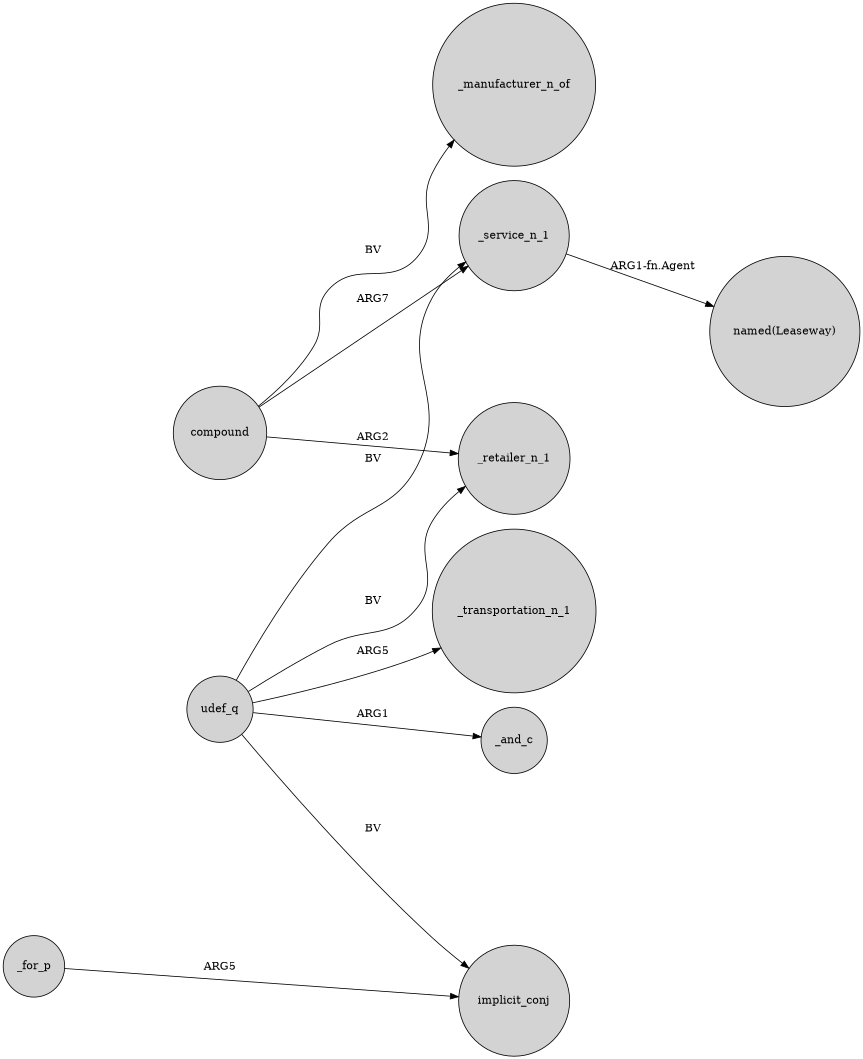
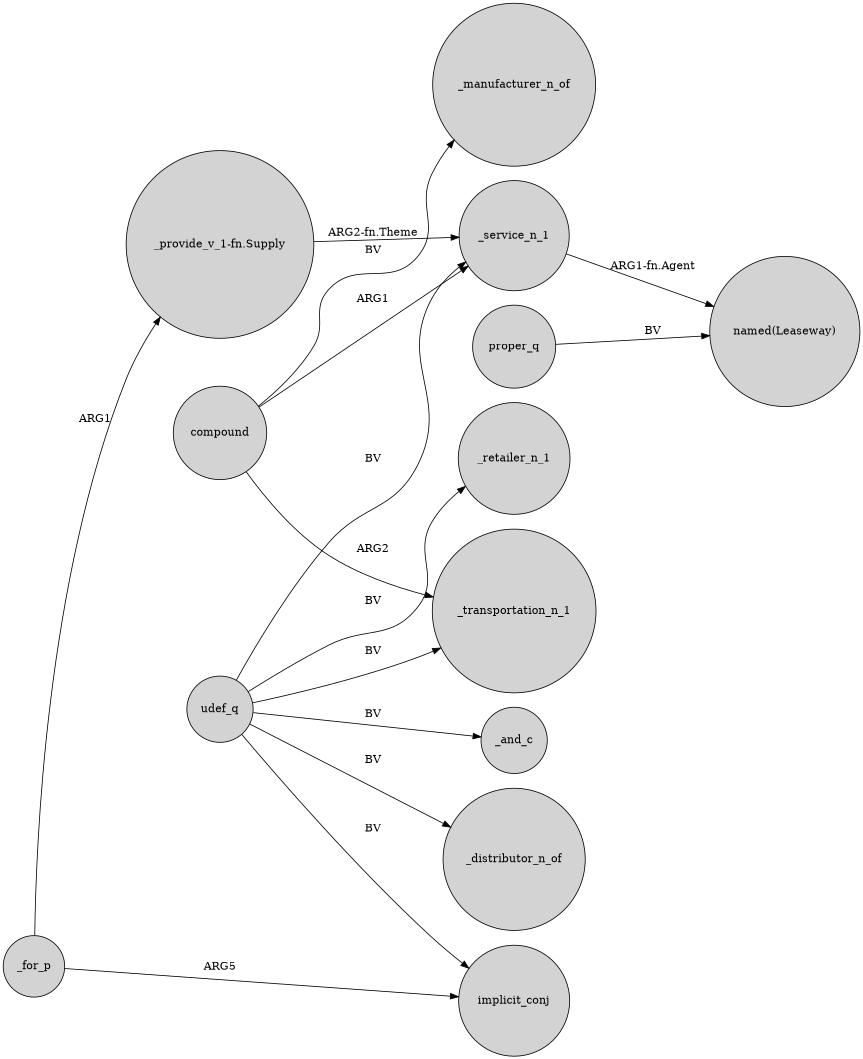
none -> (220, 244)
(373, 299) -> (373, 299)
none -> (514, 347)
(358, 445) -> (328, 555)
(373, 651) -> (373, 651)
(373, 714) -> (373, 714)
none -> (514, 859)
